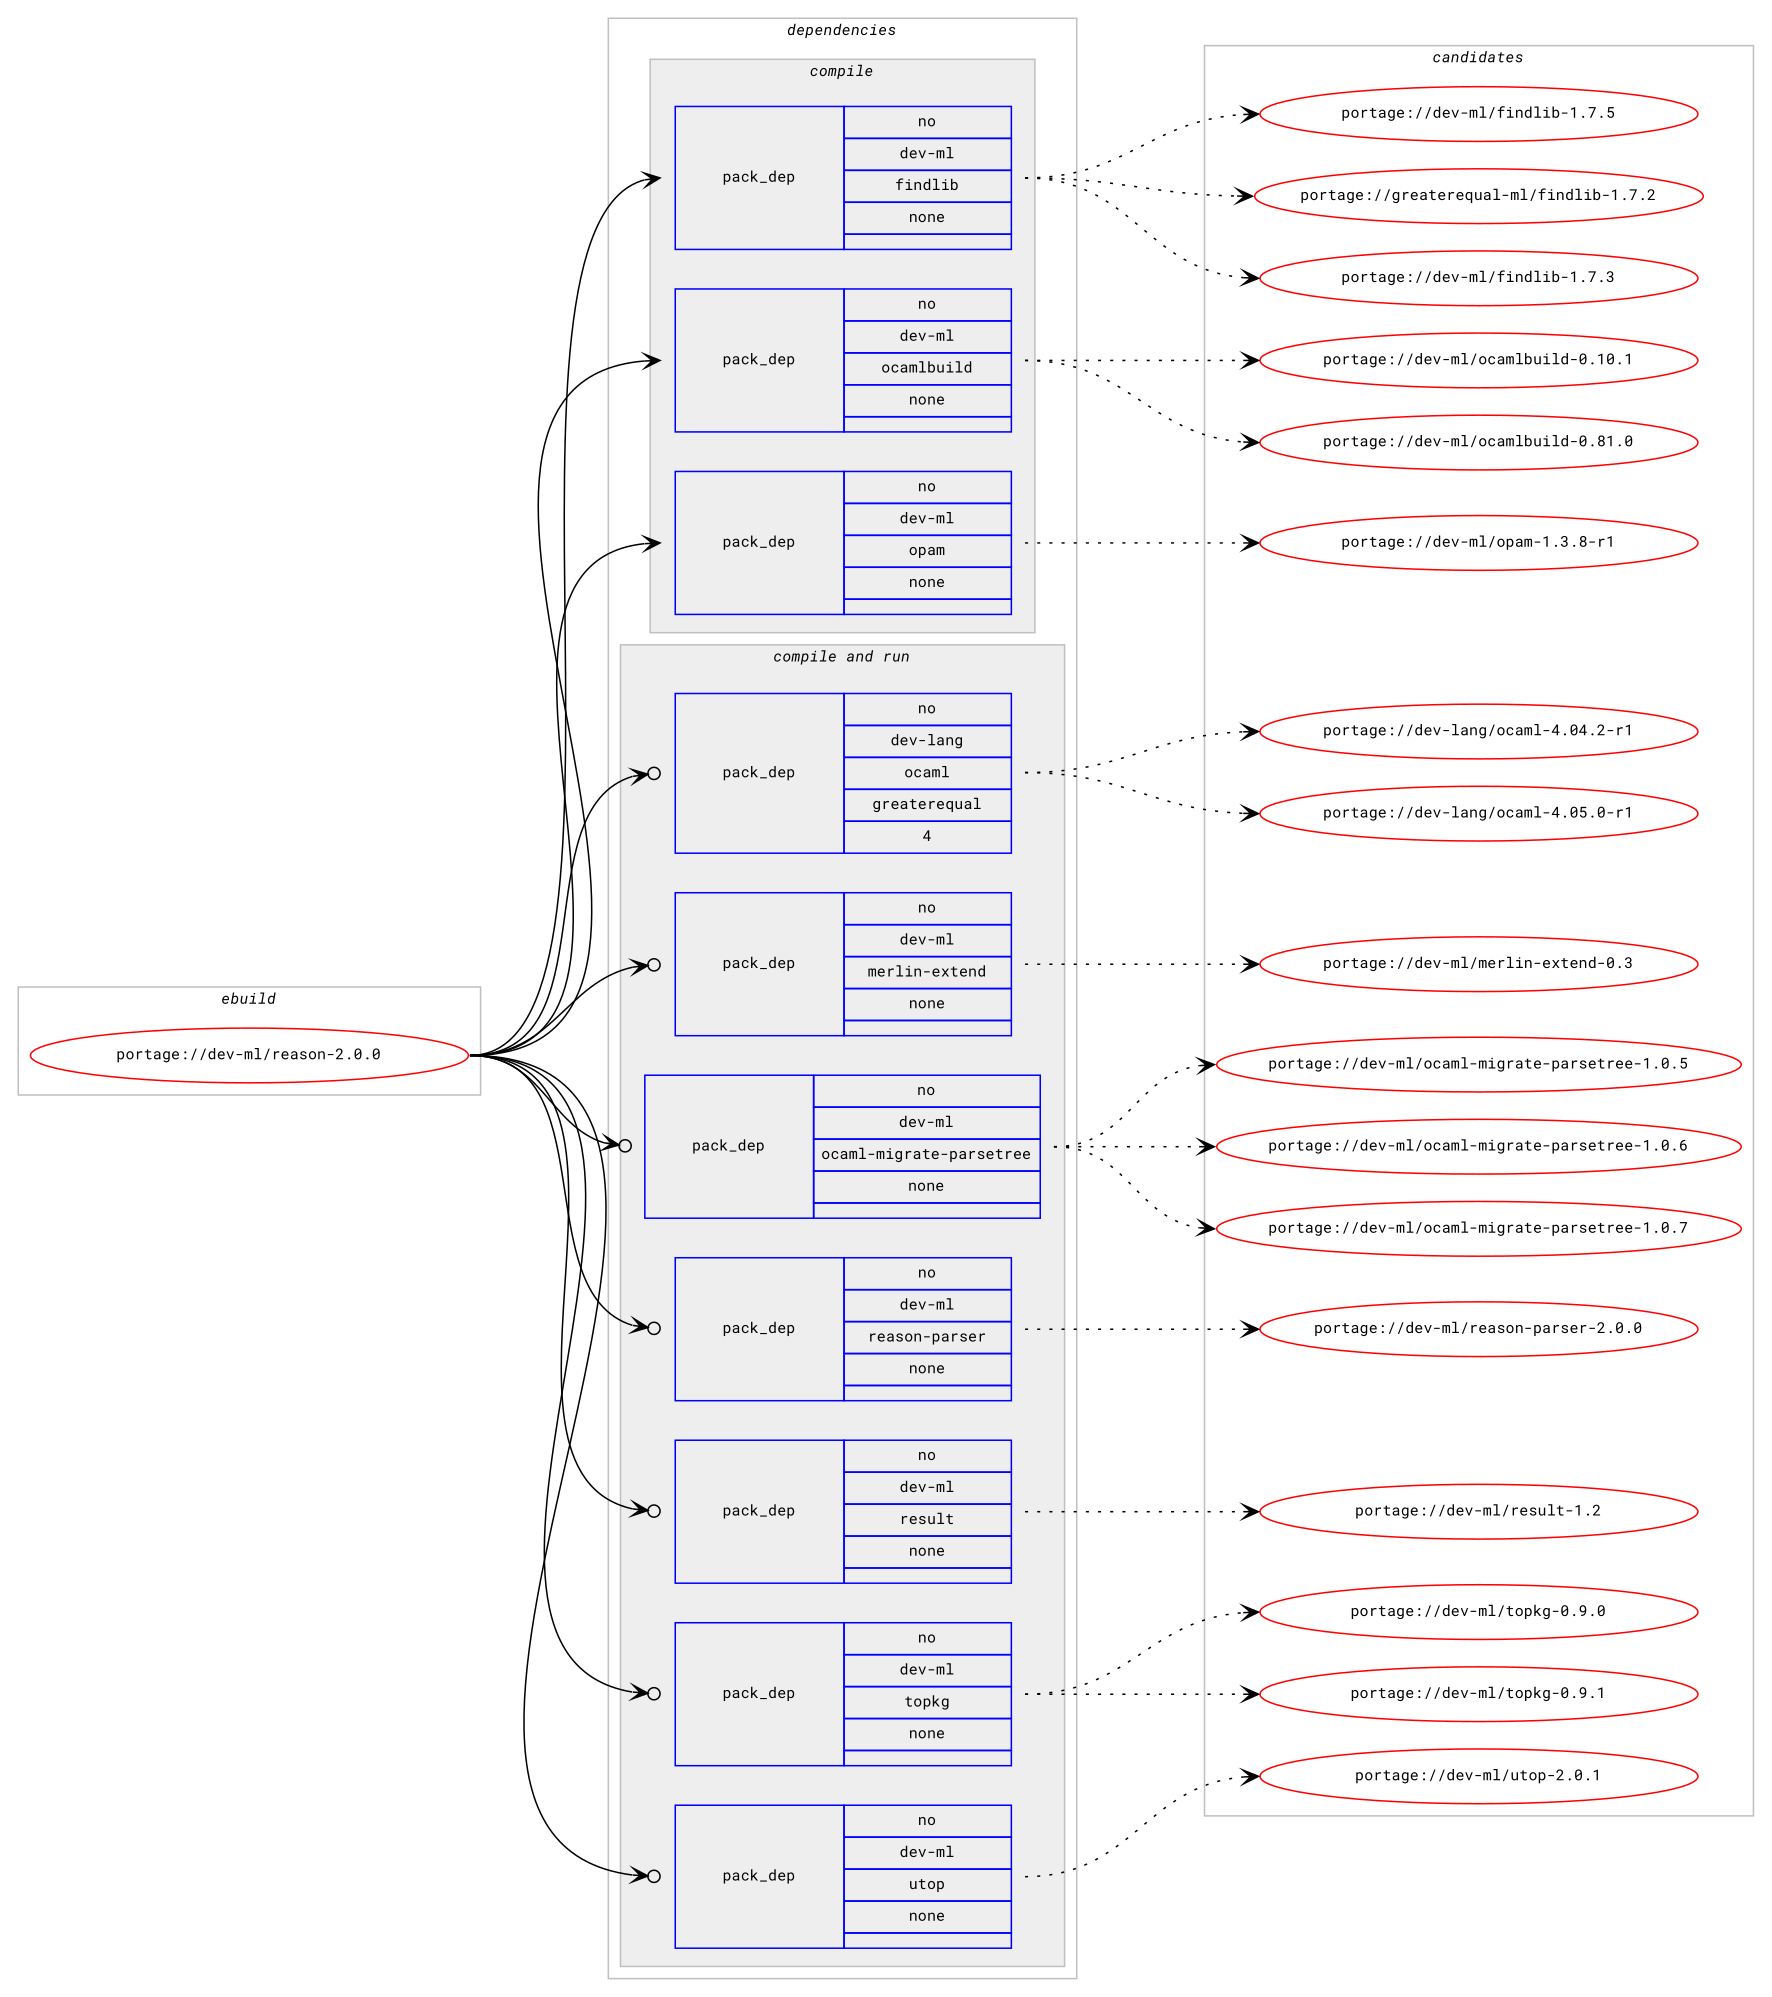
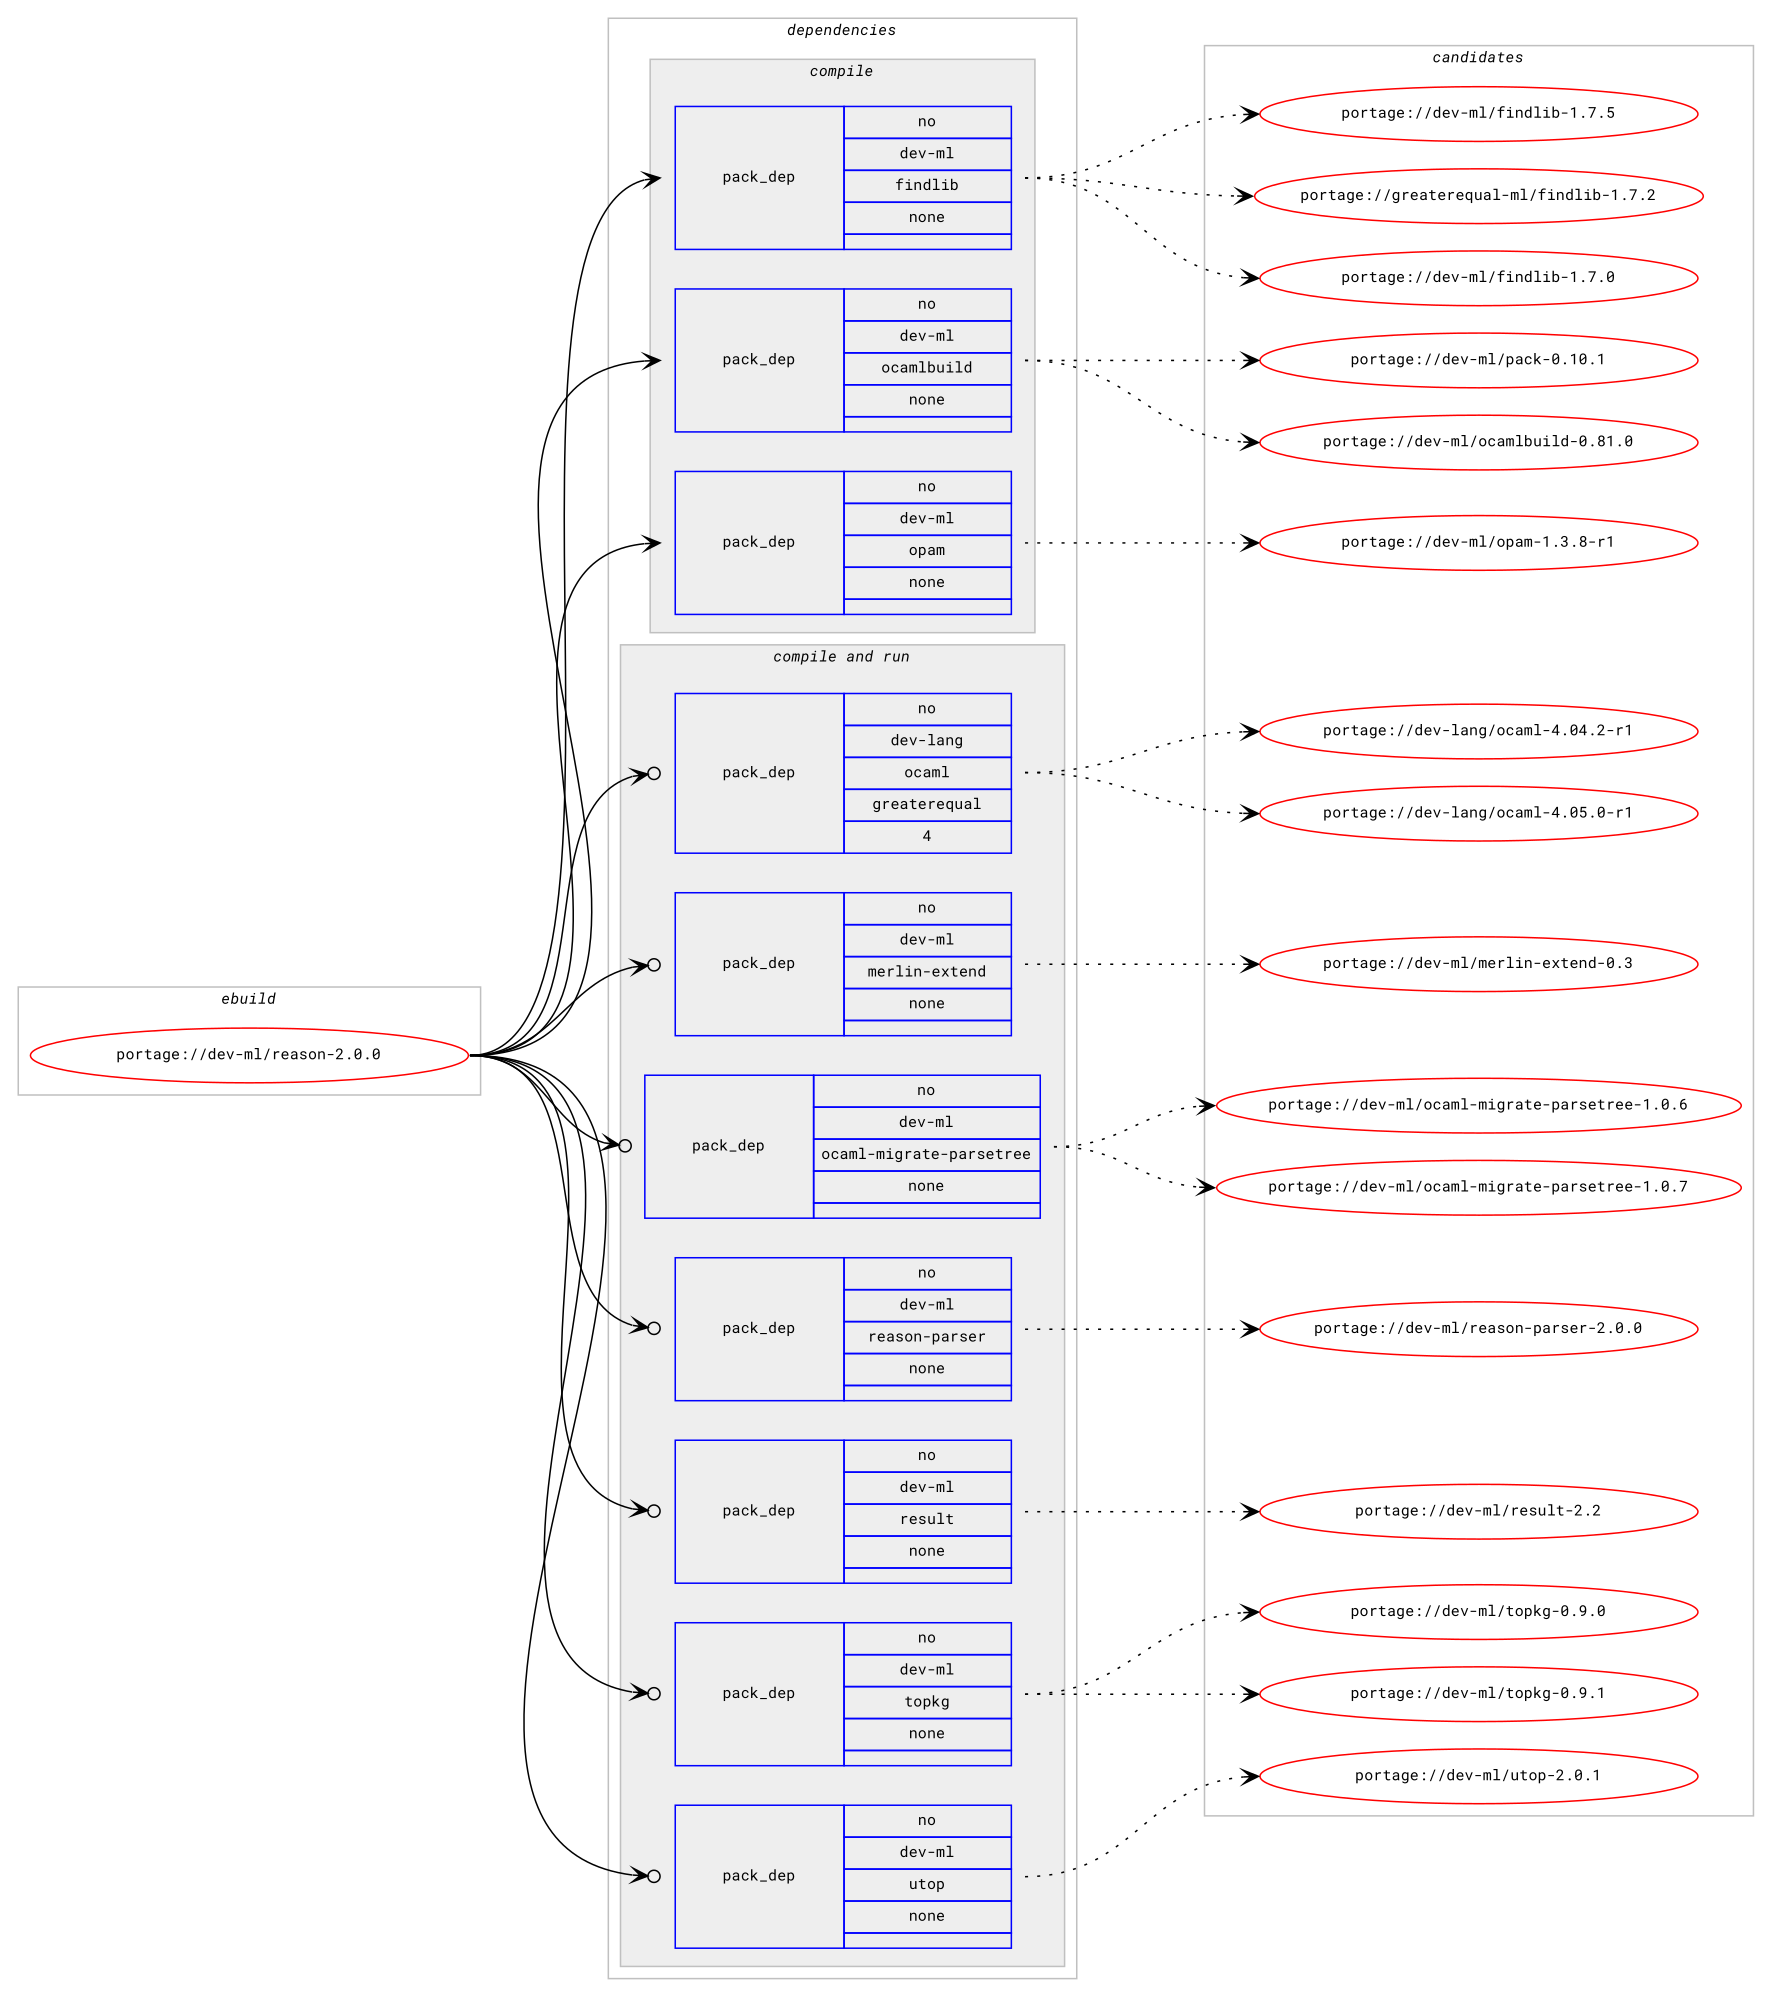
(1479, 278) -> (1479, 278)
(1479, 360) -> (1479, 360)
(1479, 1065) -> none
(1479, 1512) -> (1479, 1512)
